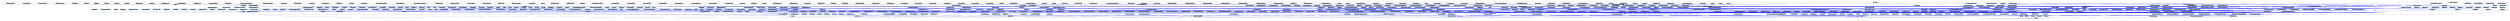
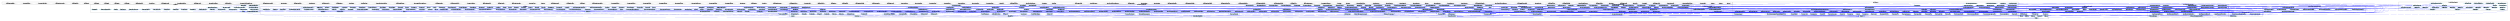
(1065, 3) -> none
